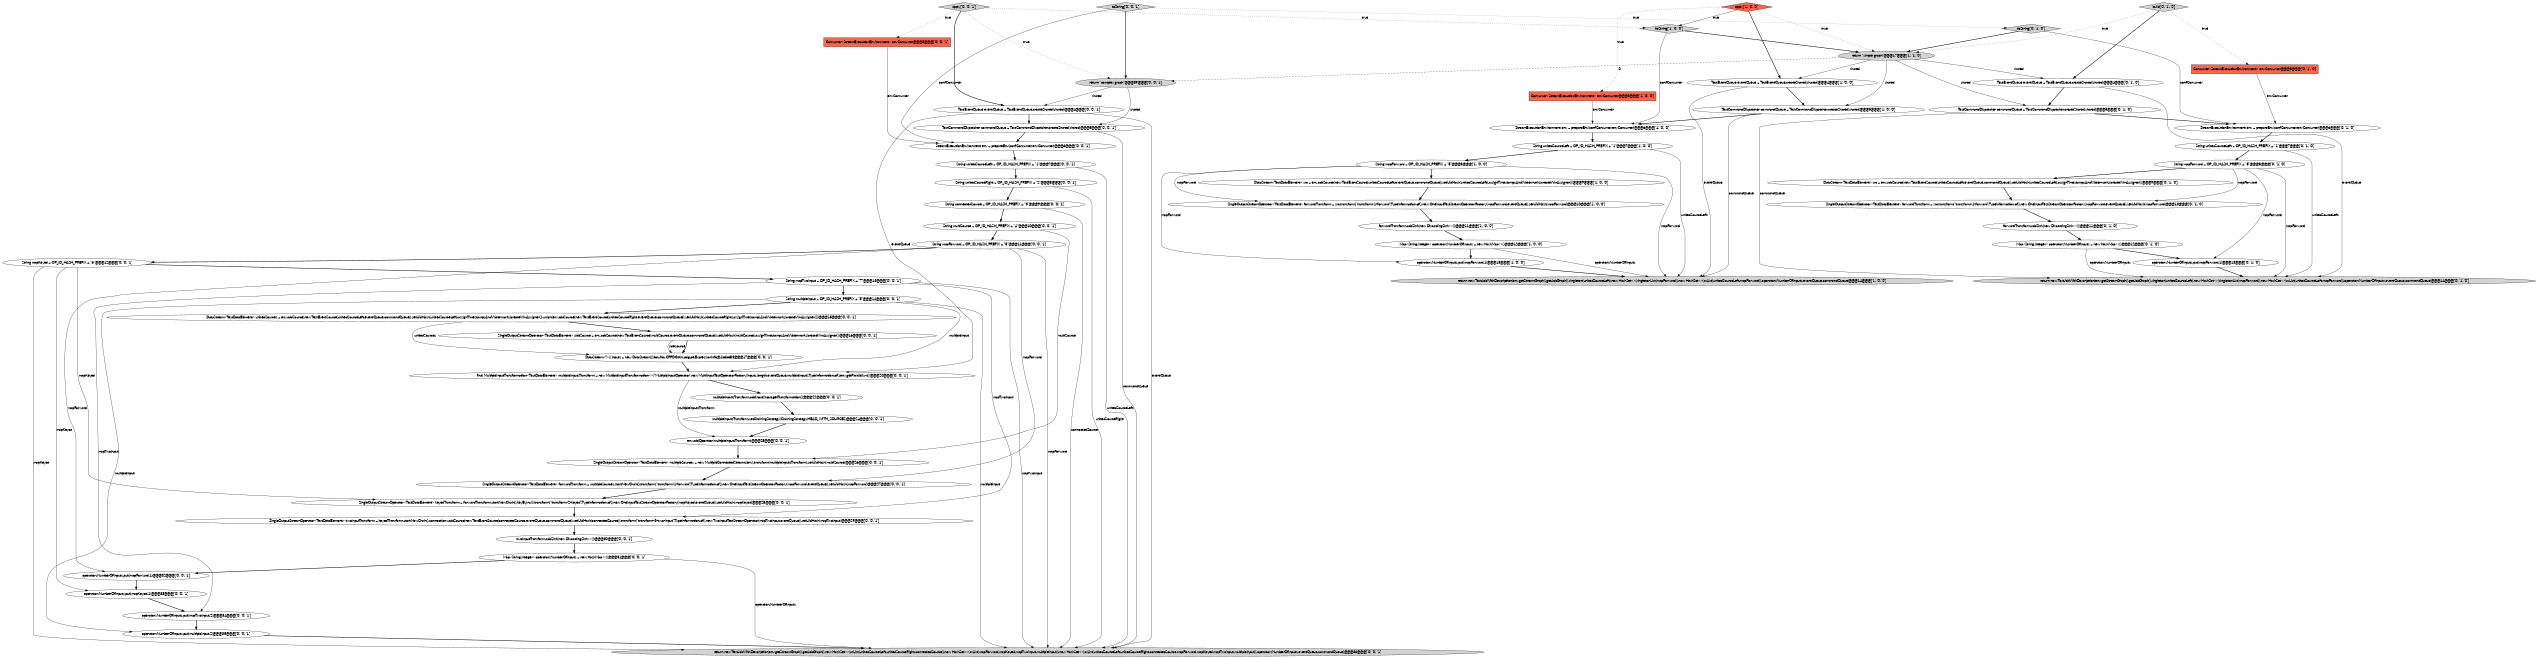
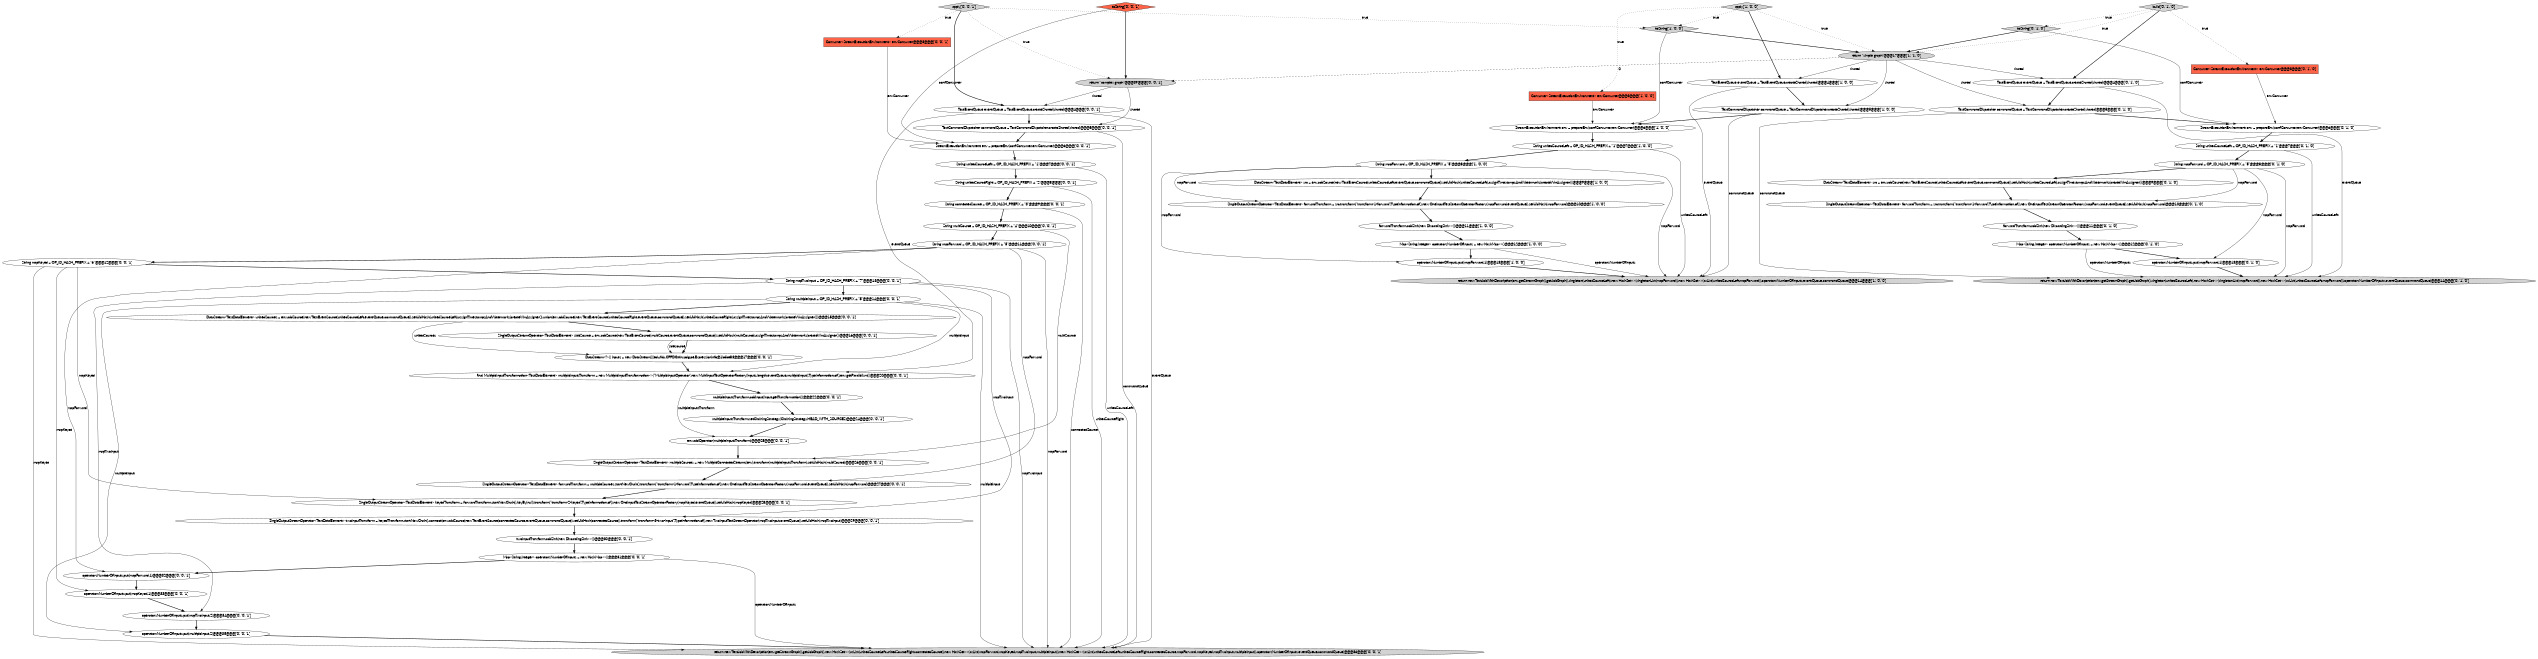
(1126, 7) -> (1126, 7)
(1747, 7) -> (1747, 7)
(1709, 17) -> (1709, 17)
(1577, 18) -> (2099, 18)
